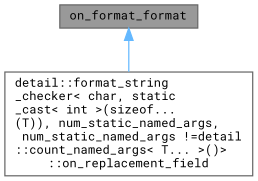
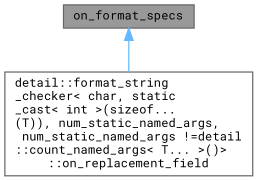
(129, 16) -> (129, 16)
